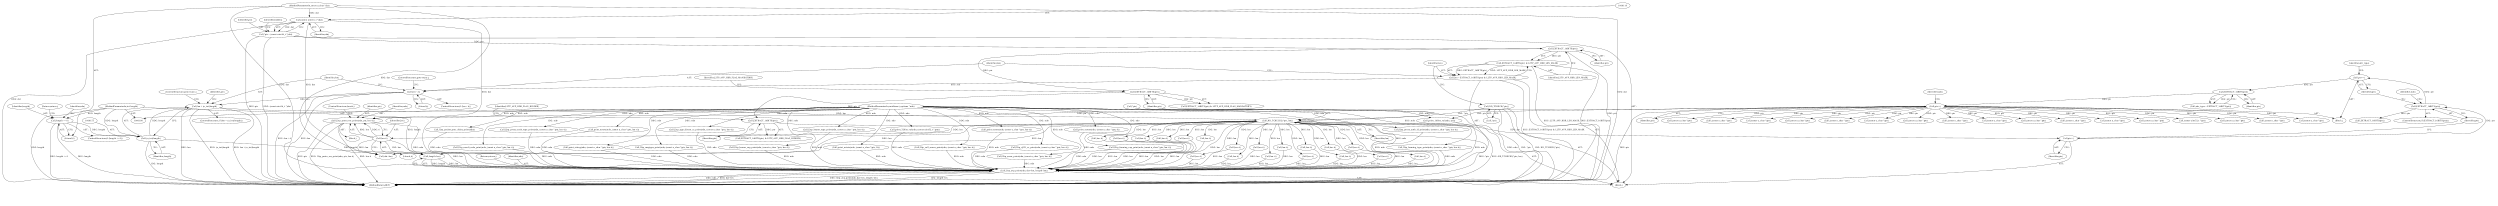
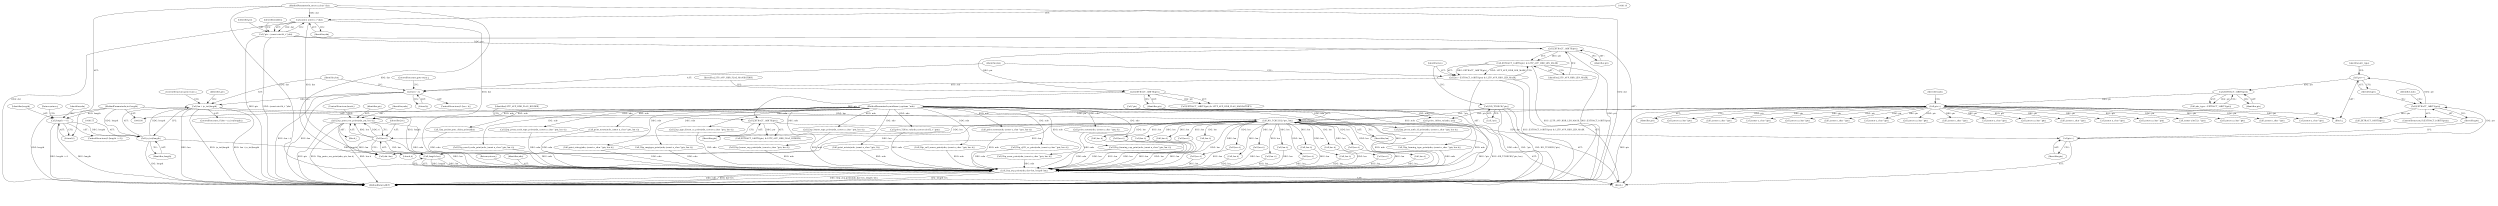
none -> (1554, 69)
